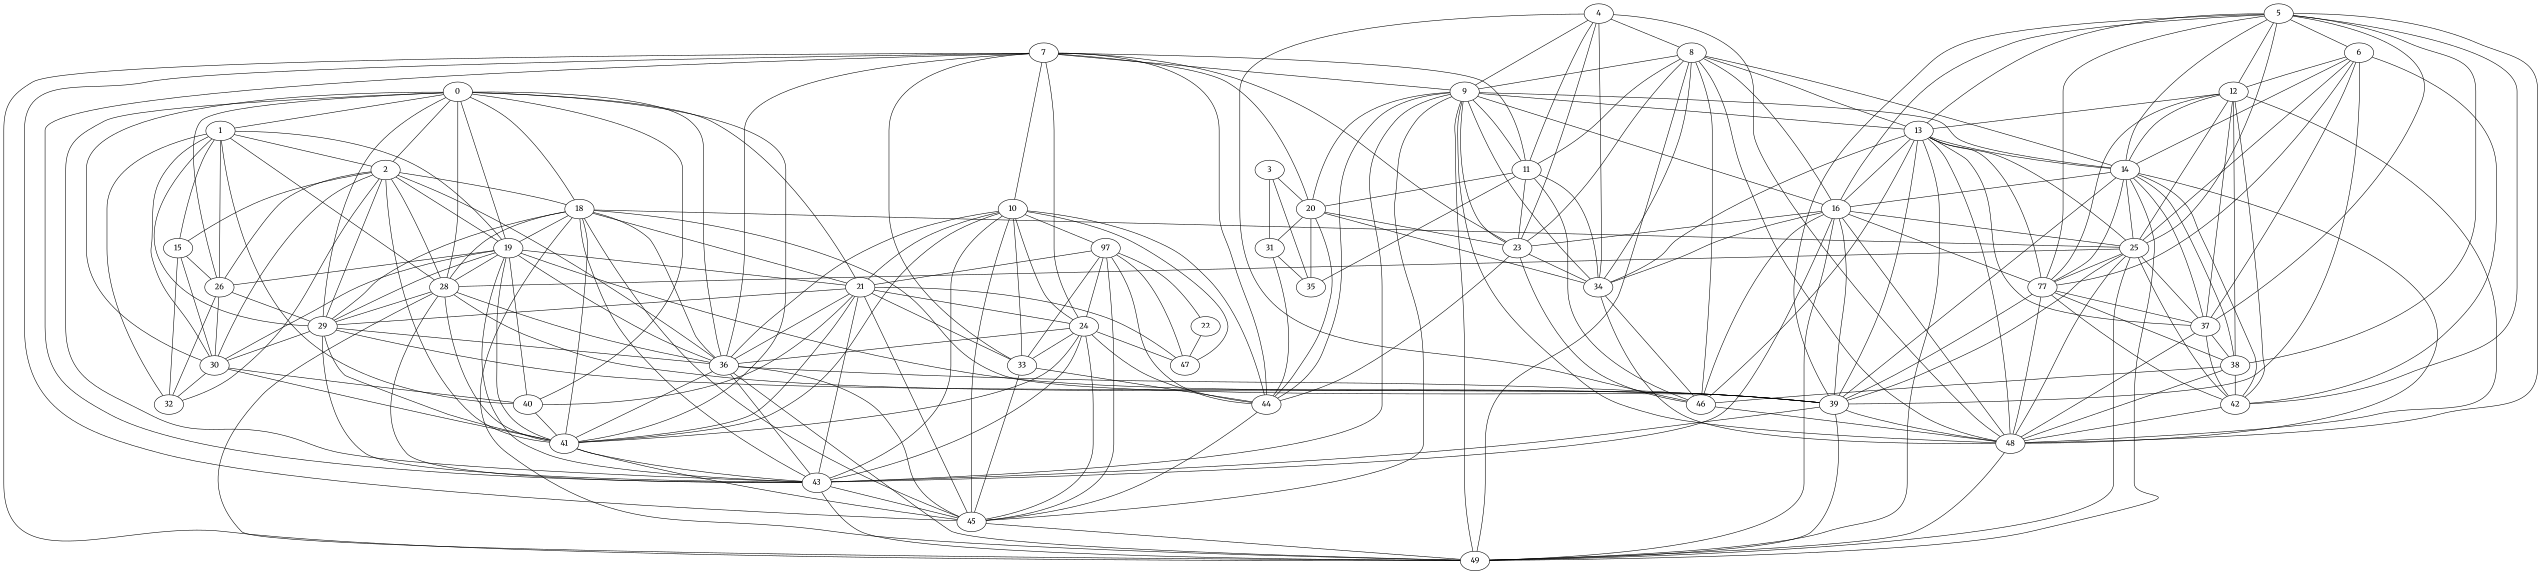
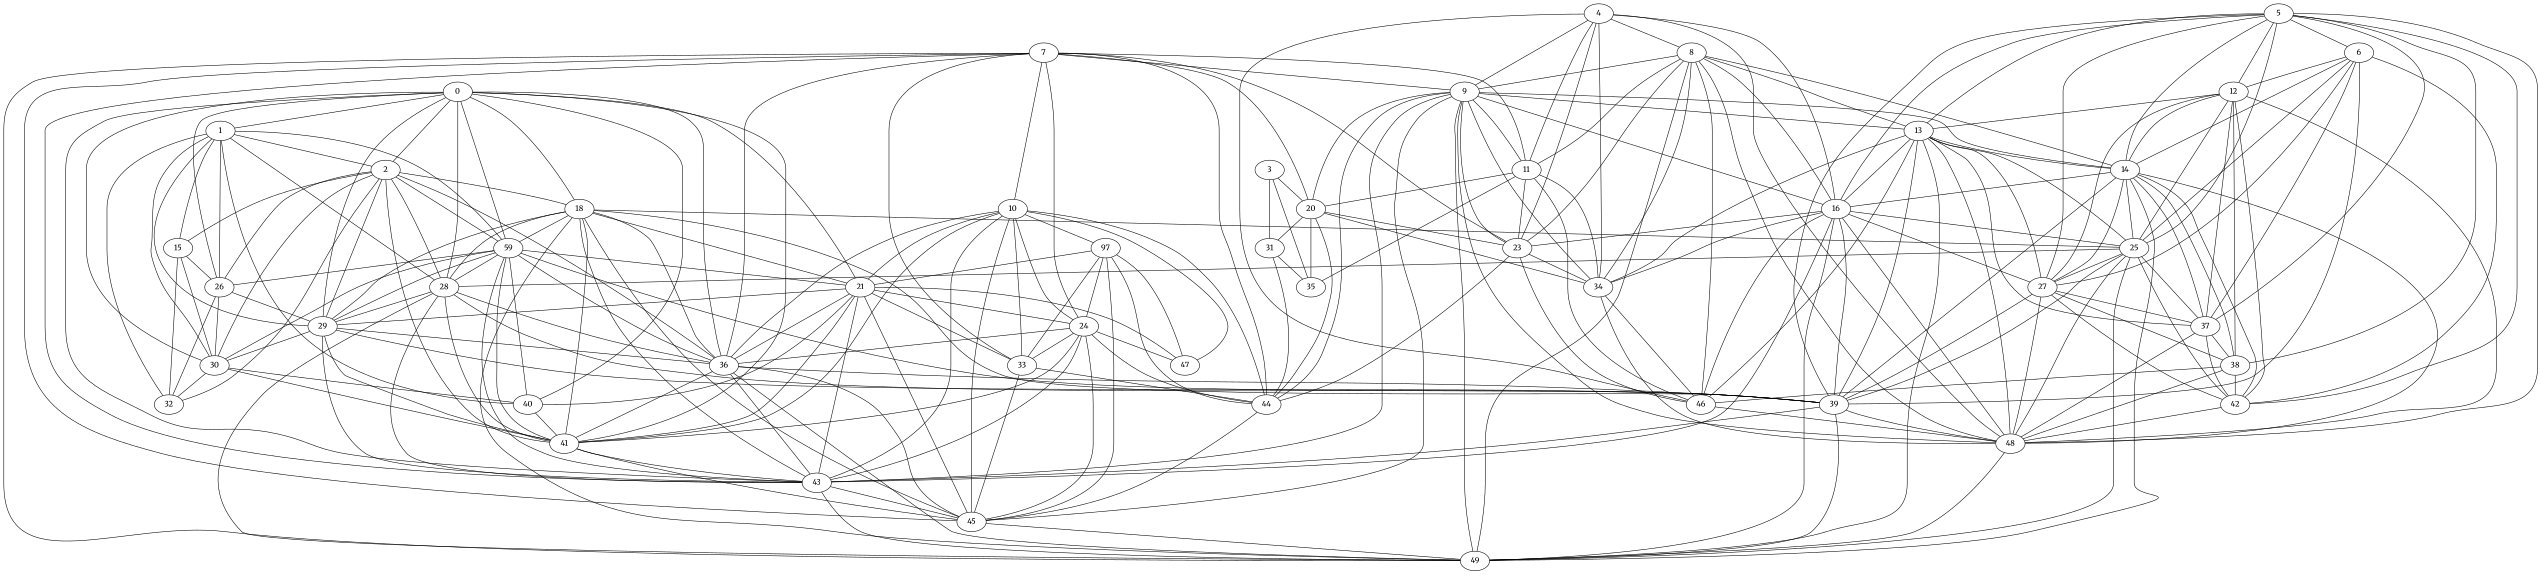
none -> (1771, 52)
(508, 248) -> (508, 248)
(2042, 287) -> (2042, 287)
(1206, 326) -> none
